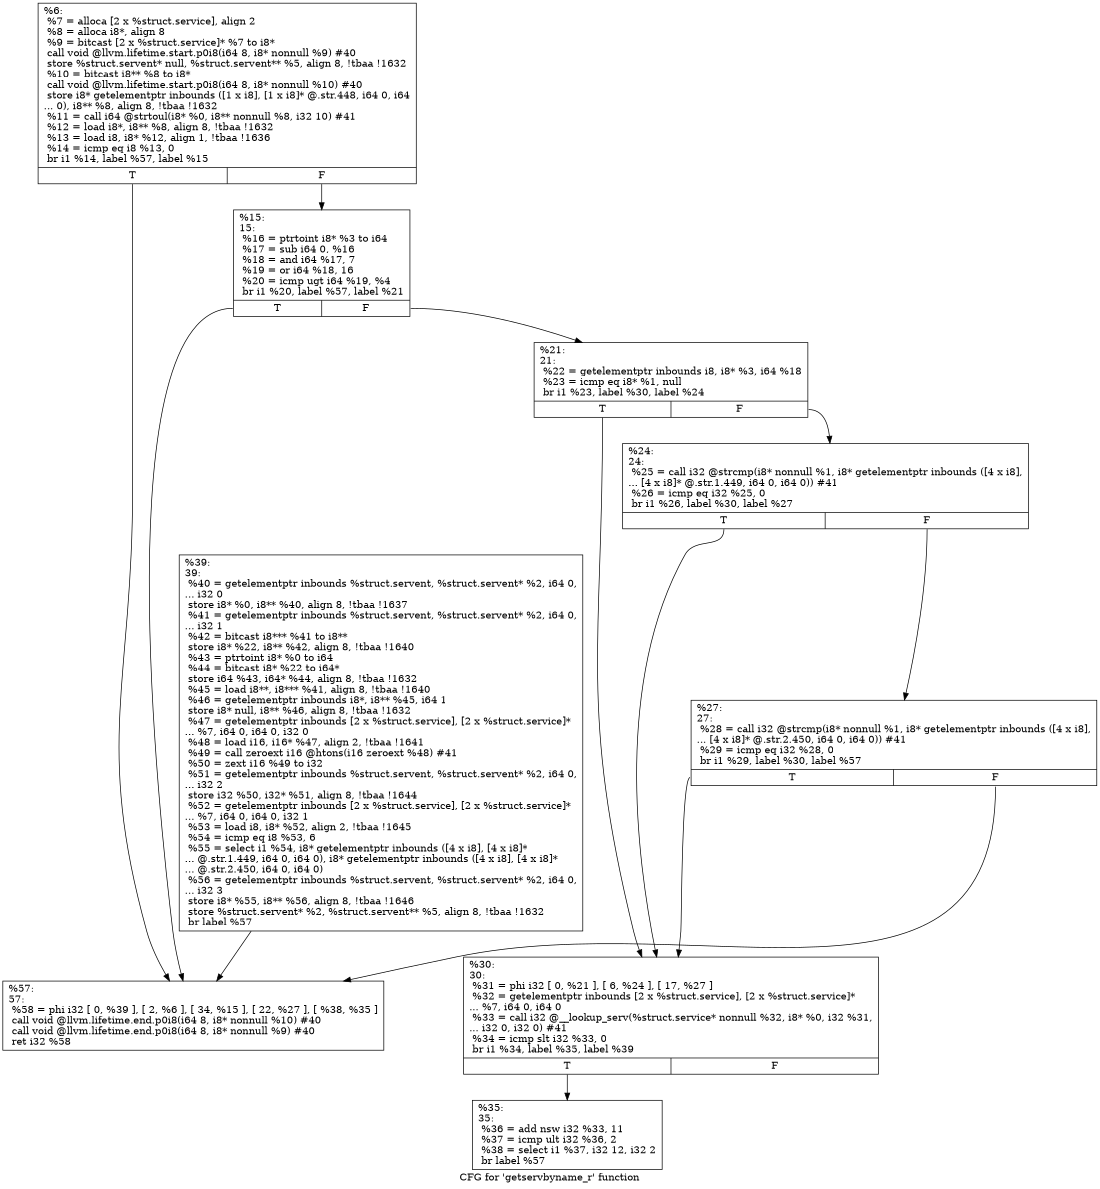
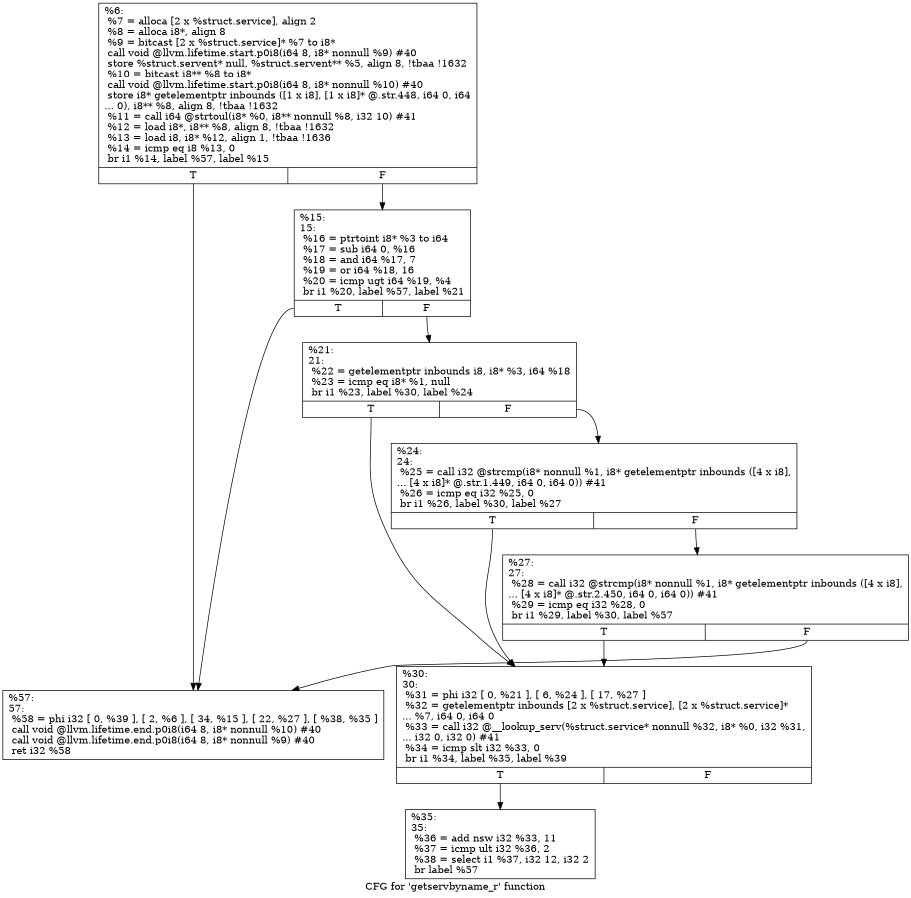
(381, 743) -> none
